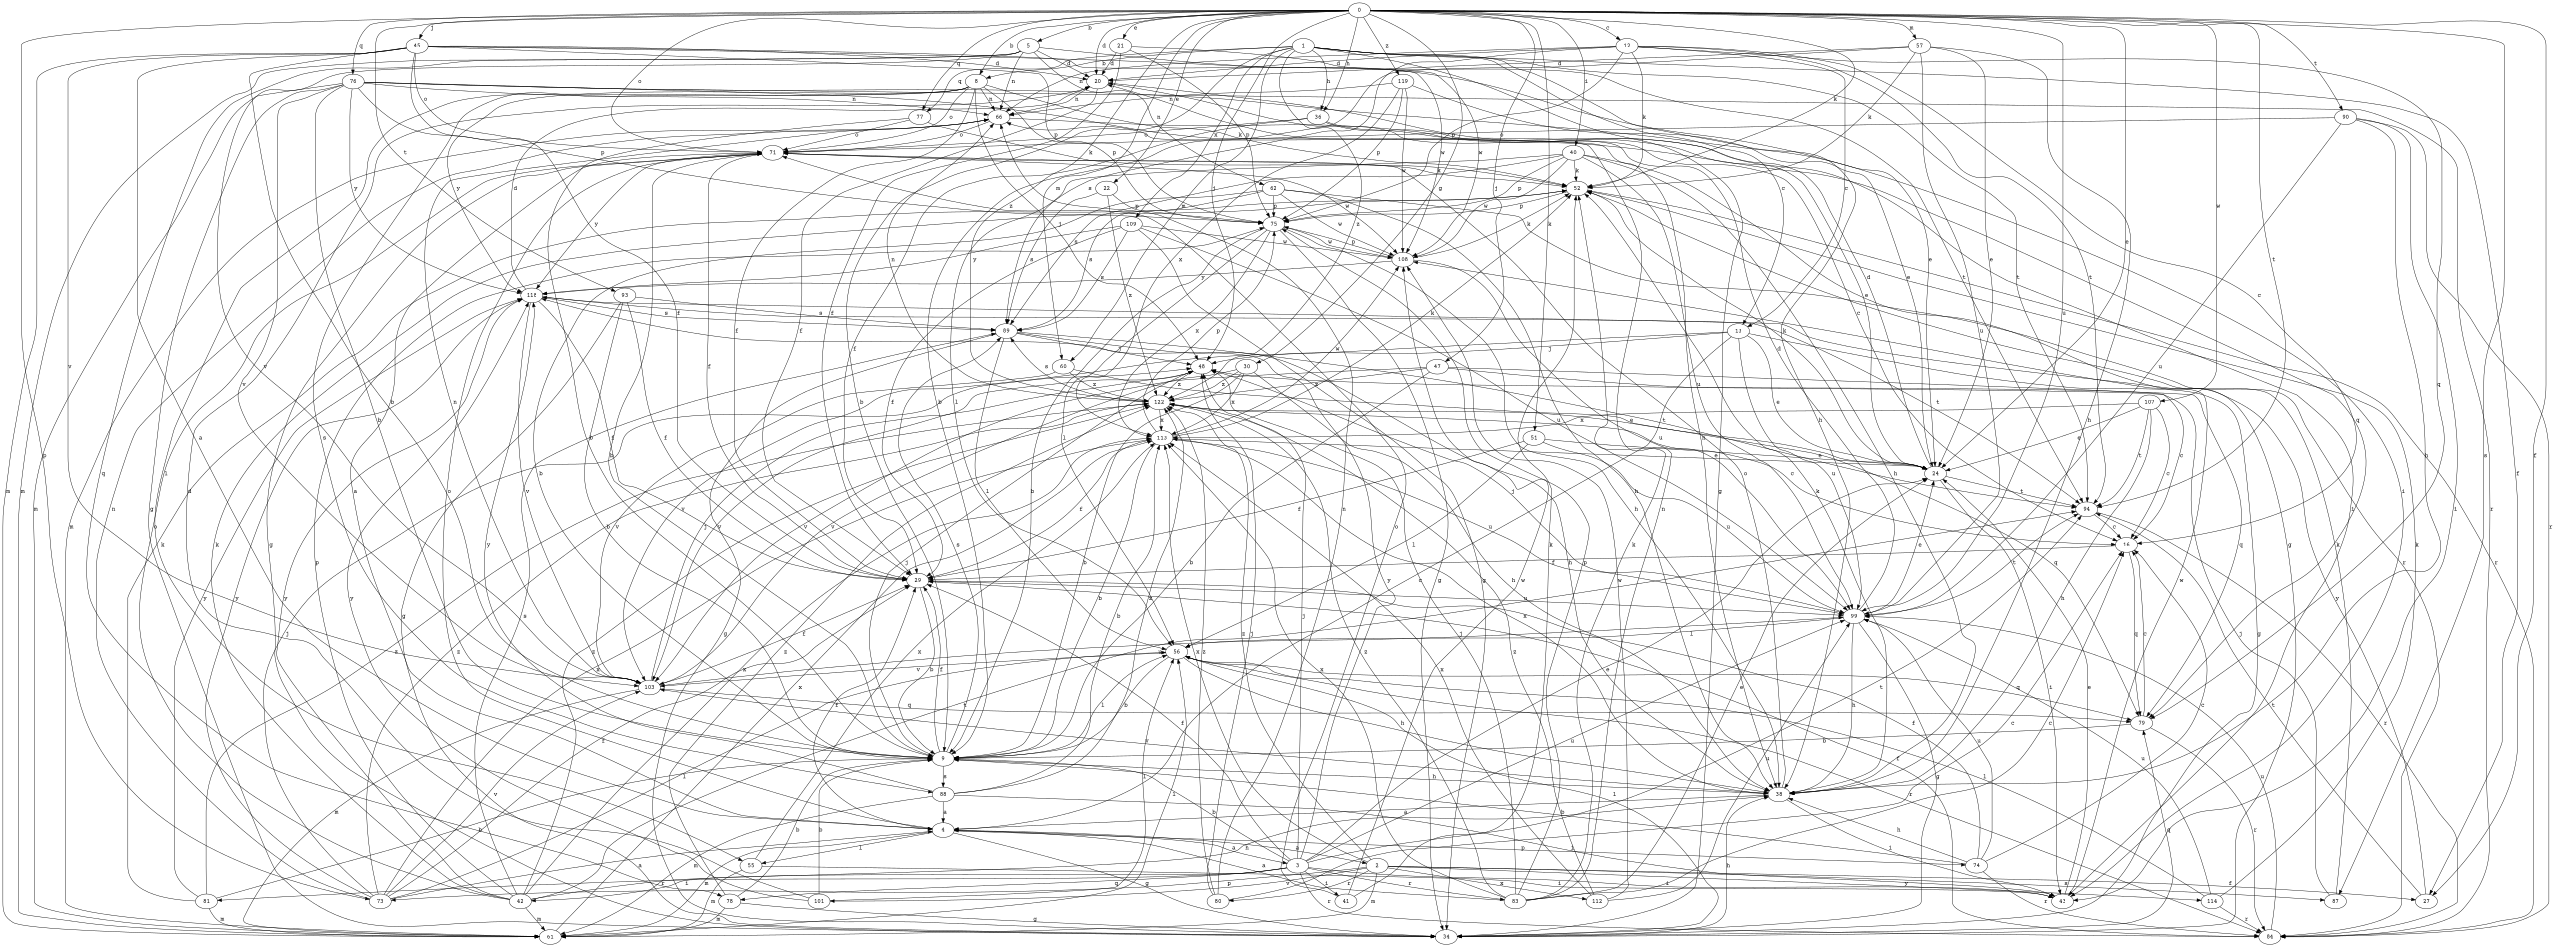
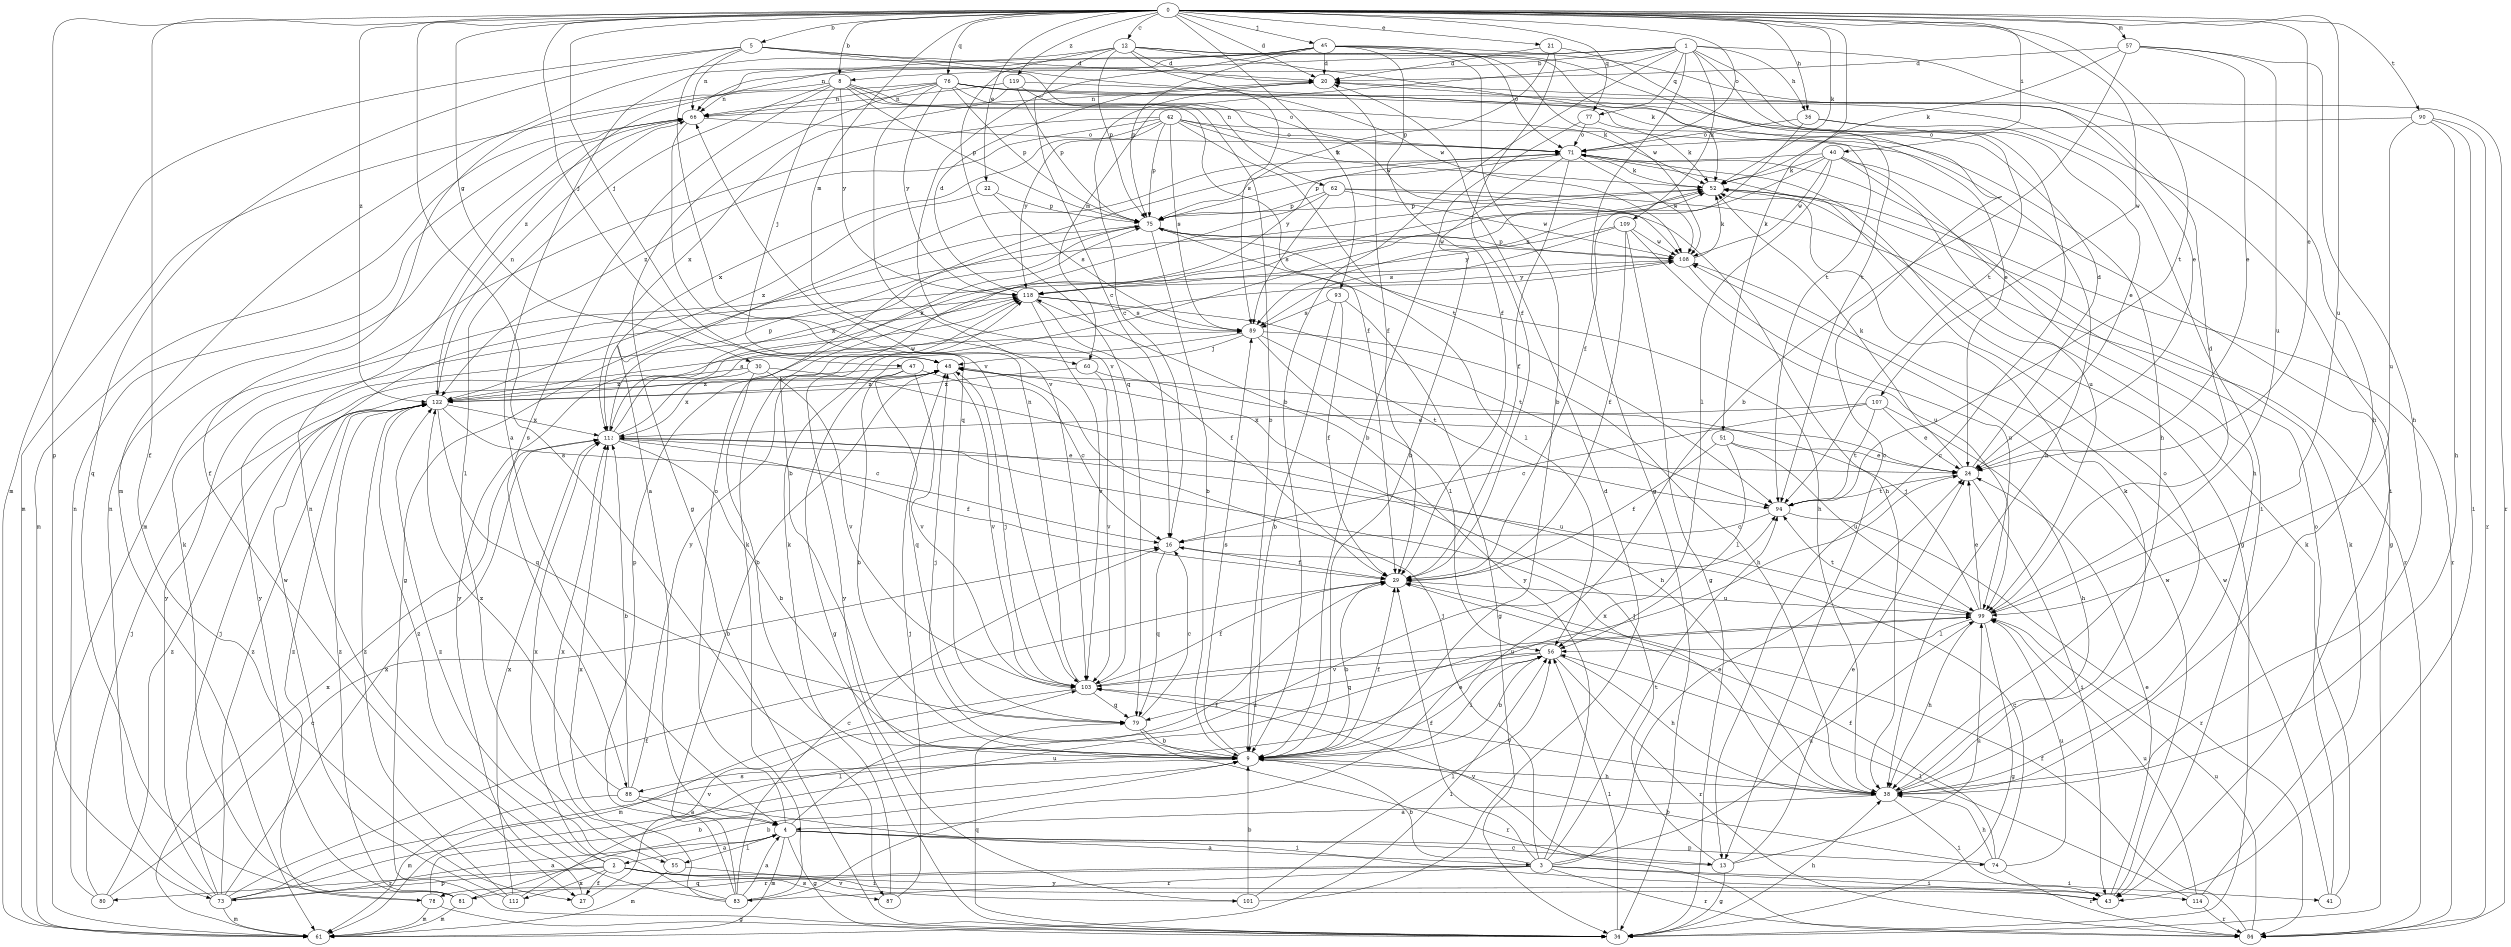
(1357, 609) -> (1412, 846)
(1461, 634) -> (729, 634)
(2273, 705) -> (1255, 705)
(910, 875) -> none
(879, 934) -> (260, 930)
